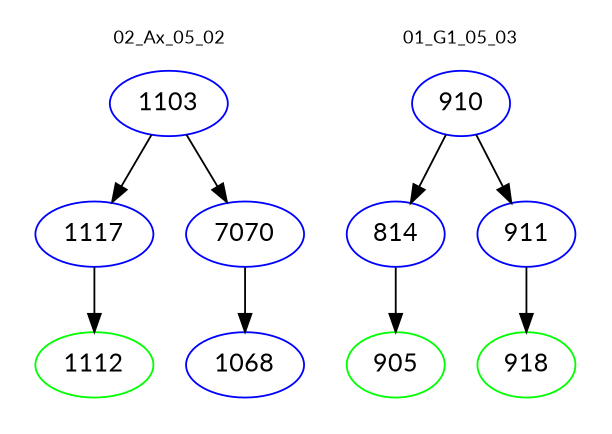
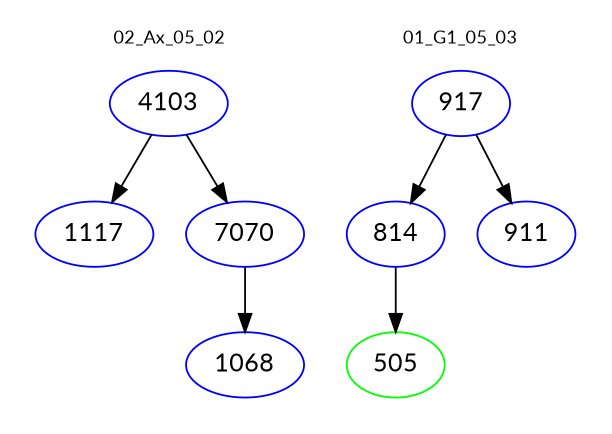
(169, 103) -> (169, 103)
(461, 103) -> (461, 103)
(94, 365) -> none
(396, 365) -> (396, 365)
(526, 365) -> none
